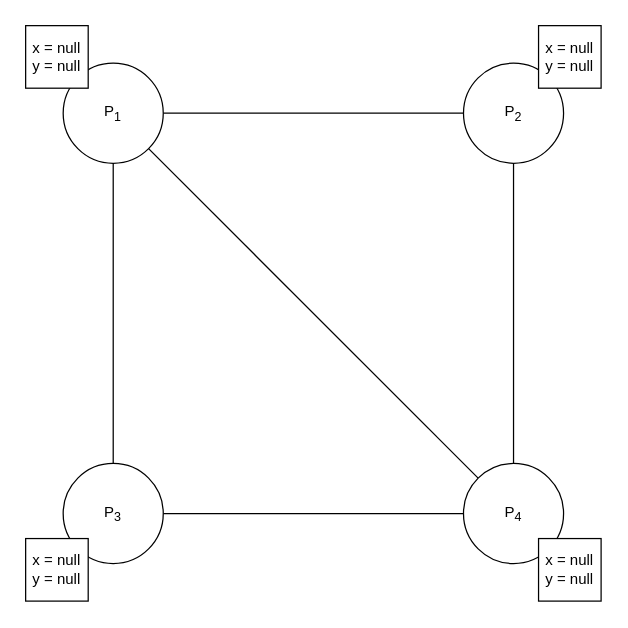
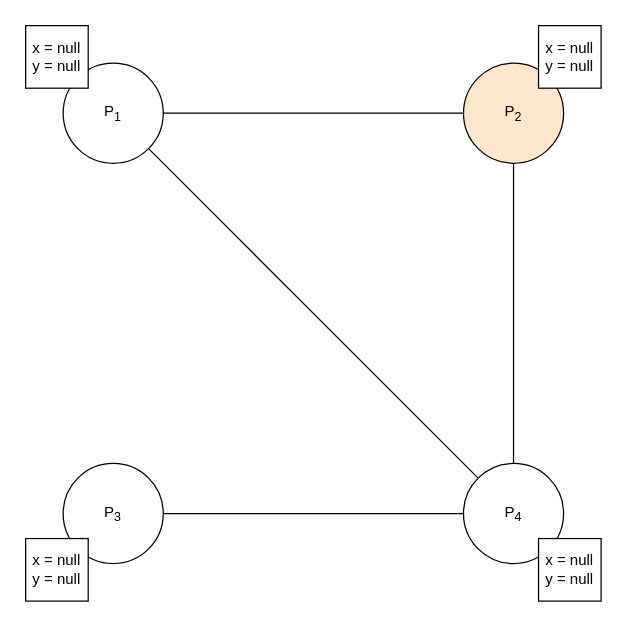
(513, 113) -> (513, 113)
(113, 313) -> none
